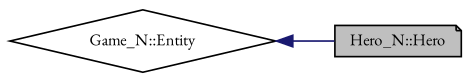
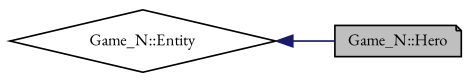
(398, 41) -> (398, 41)
